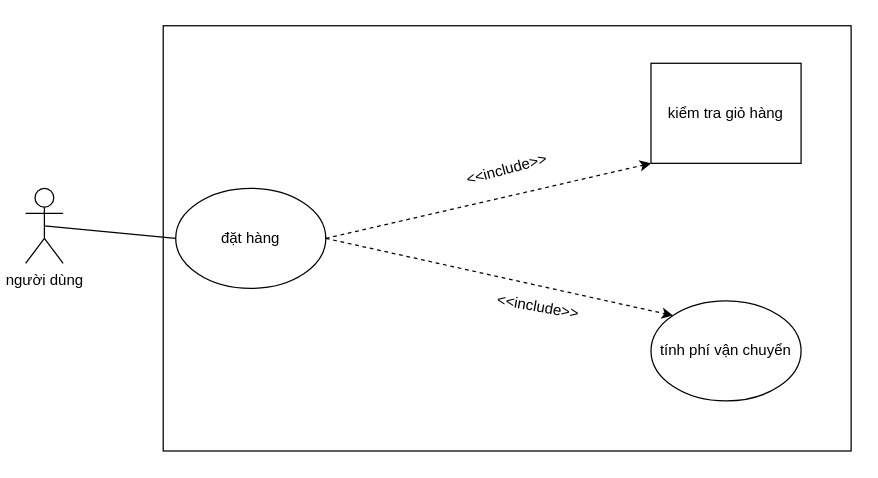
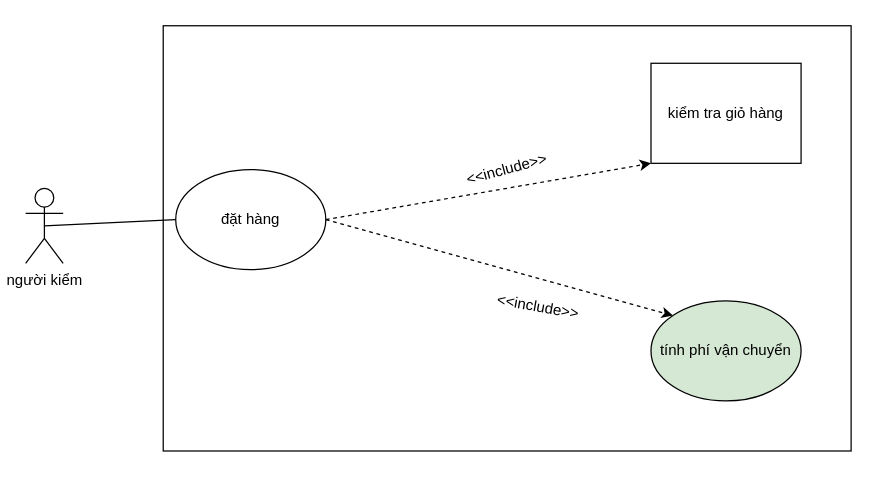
(251, 238) -> (251, 219)
(45, 281) -> (45, 281)
(726, 351) -> (726, 351)
